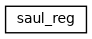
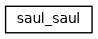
(46, 20) -> (49, 20)
